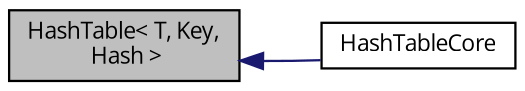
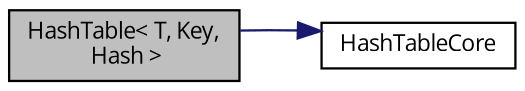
(292, 61) -> (269, 30)
